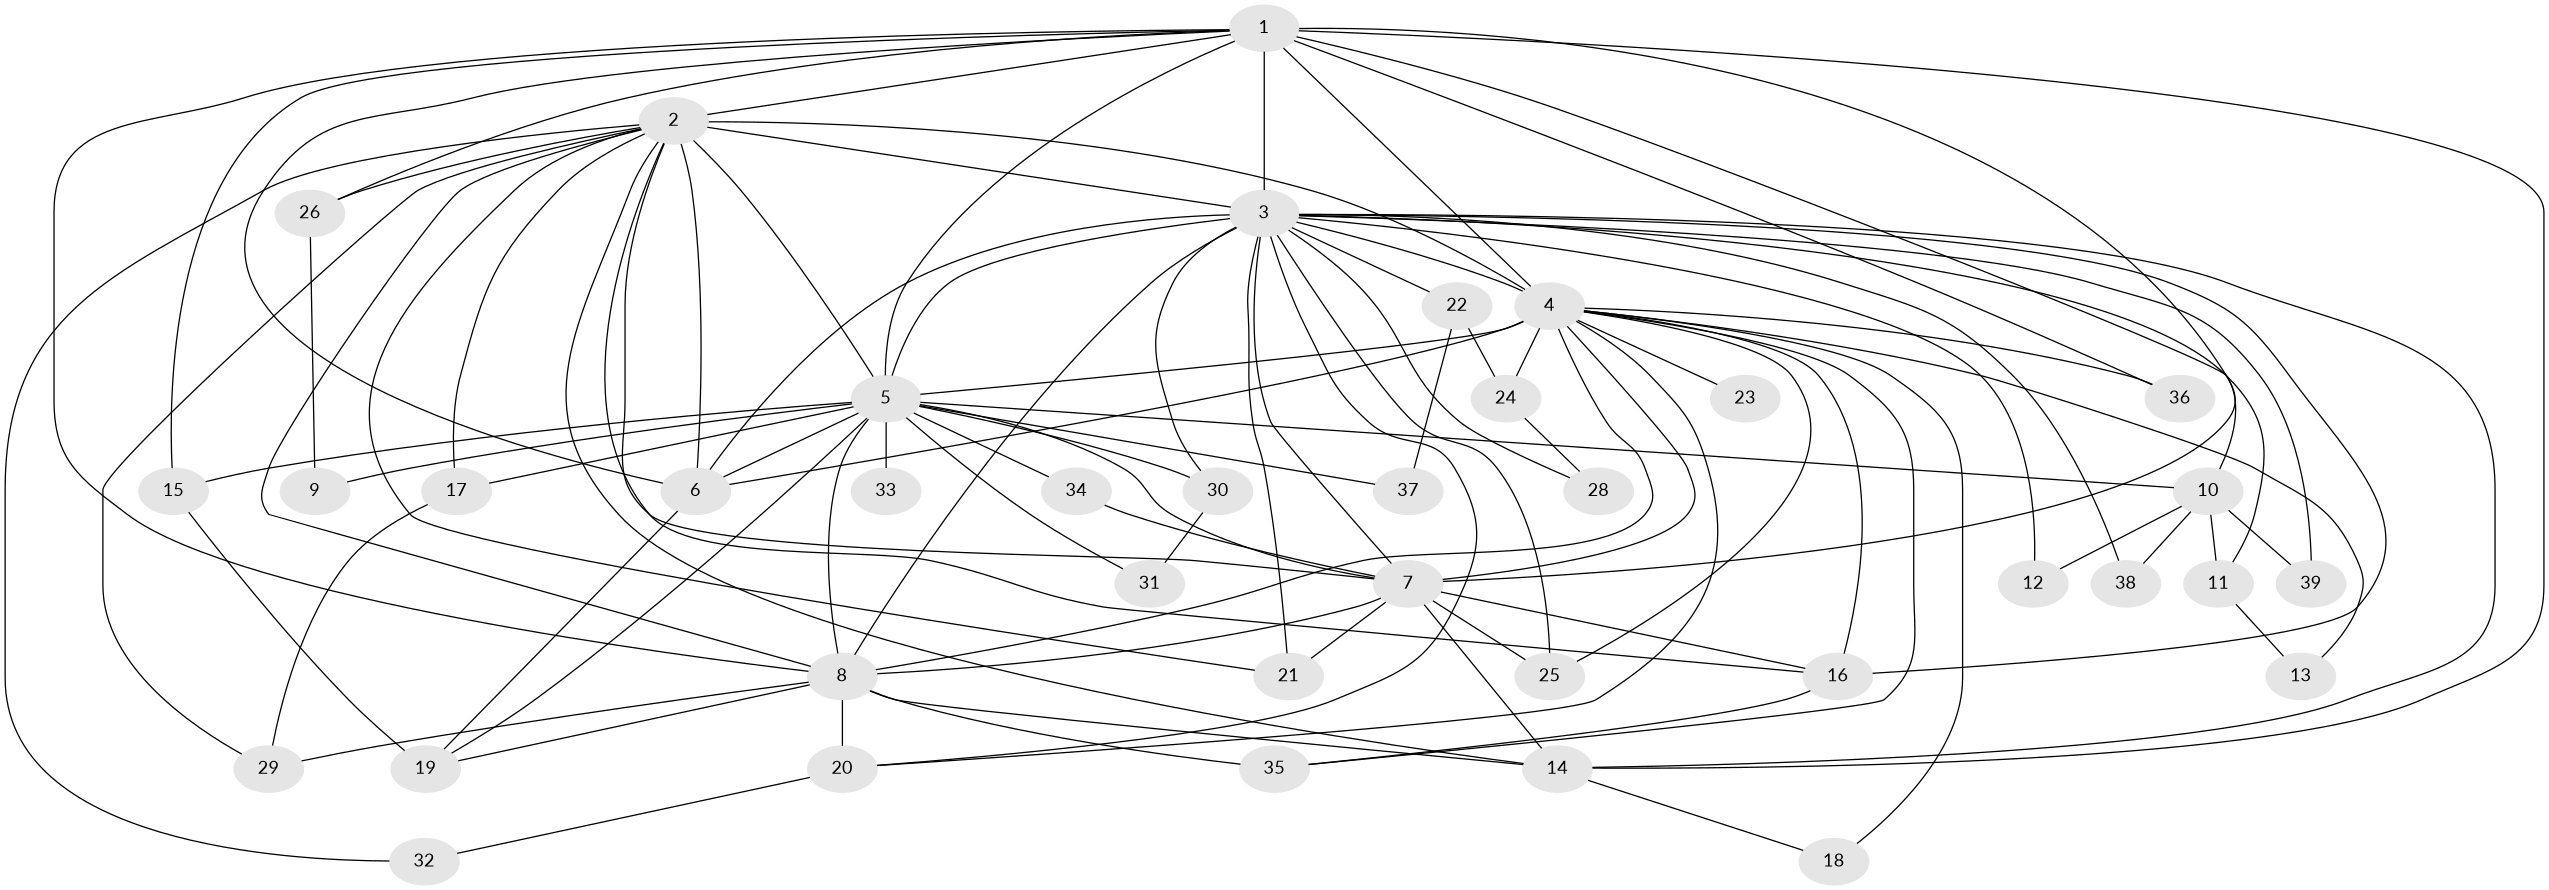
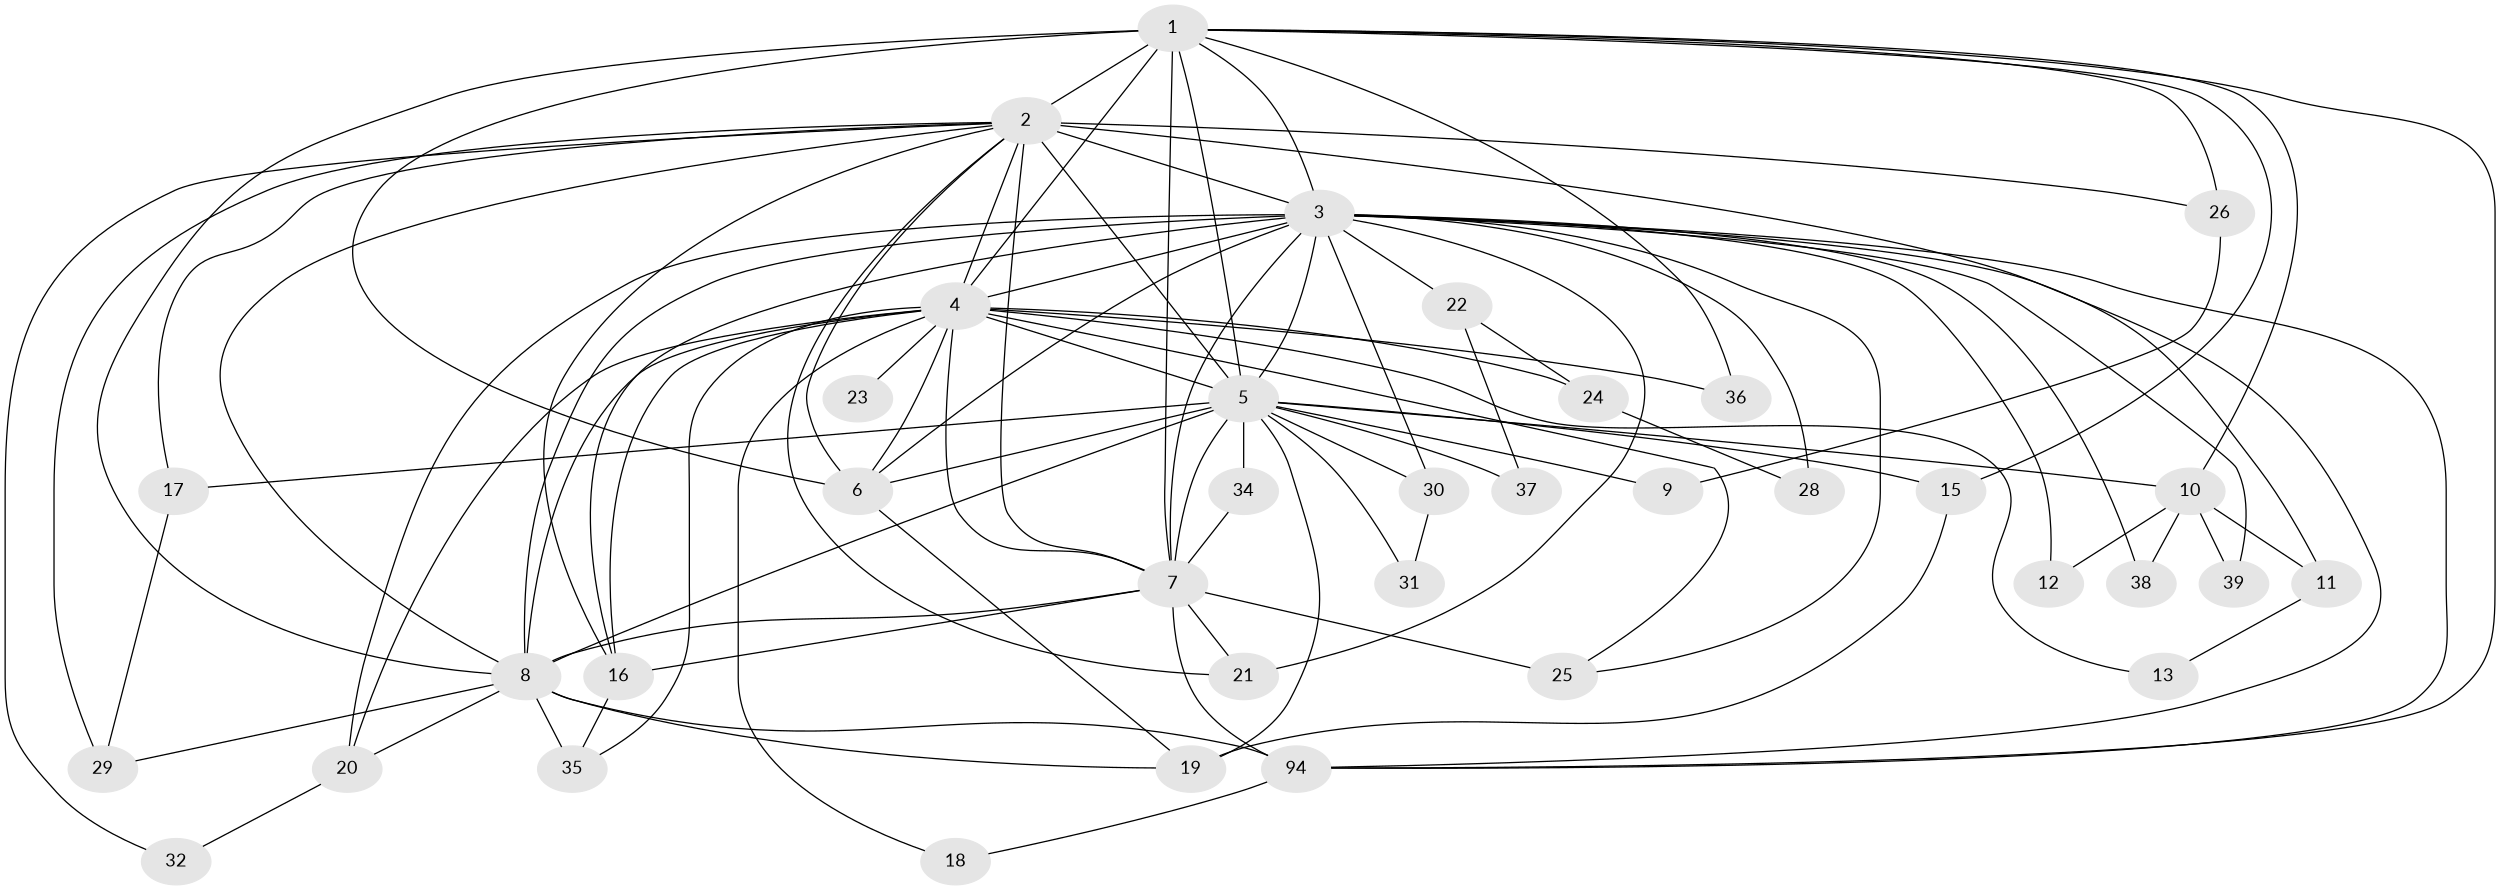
(886, 491) -> none
(1557, 769) -> (1296, 769)
